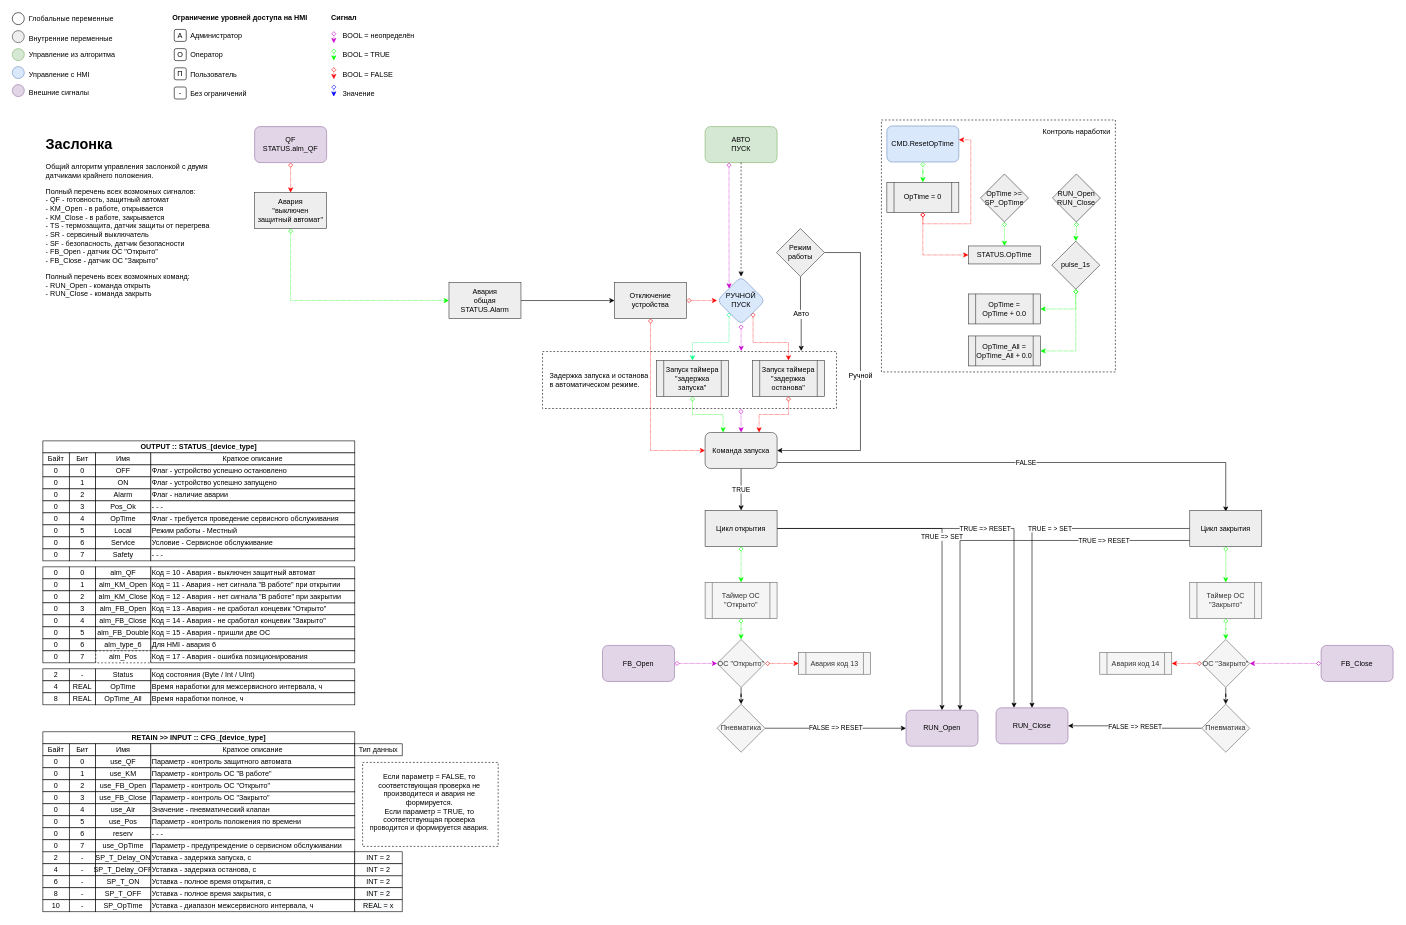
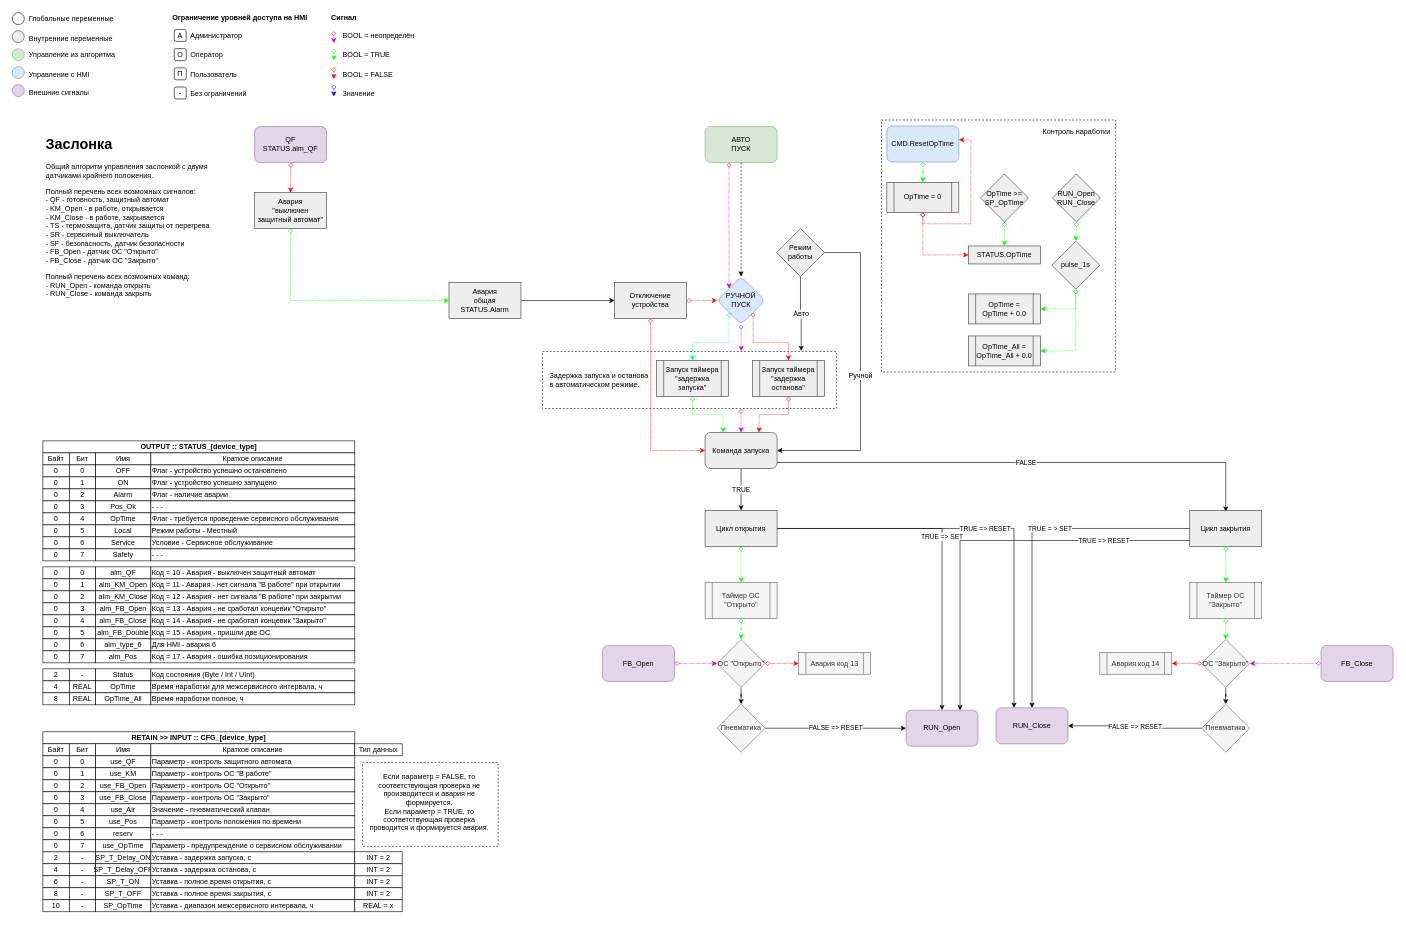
(123, 657) -> (123, 657)
